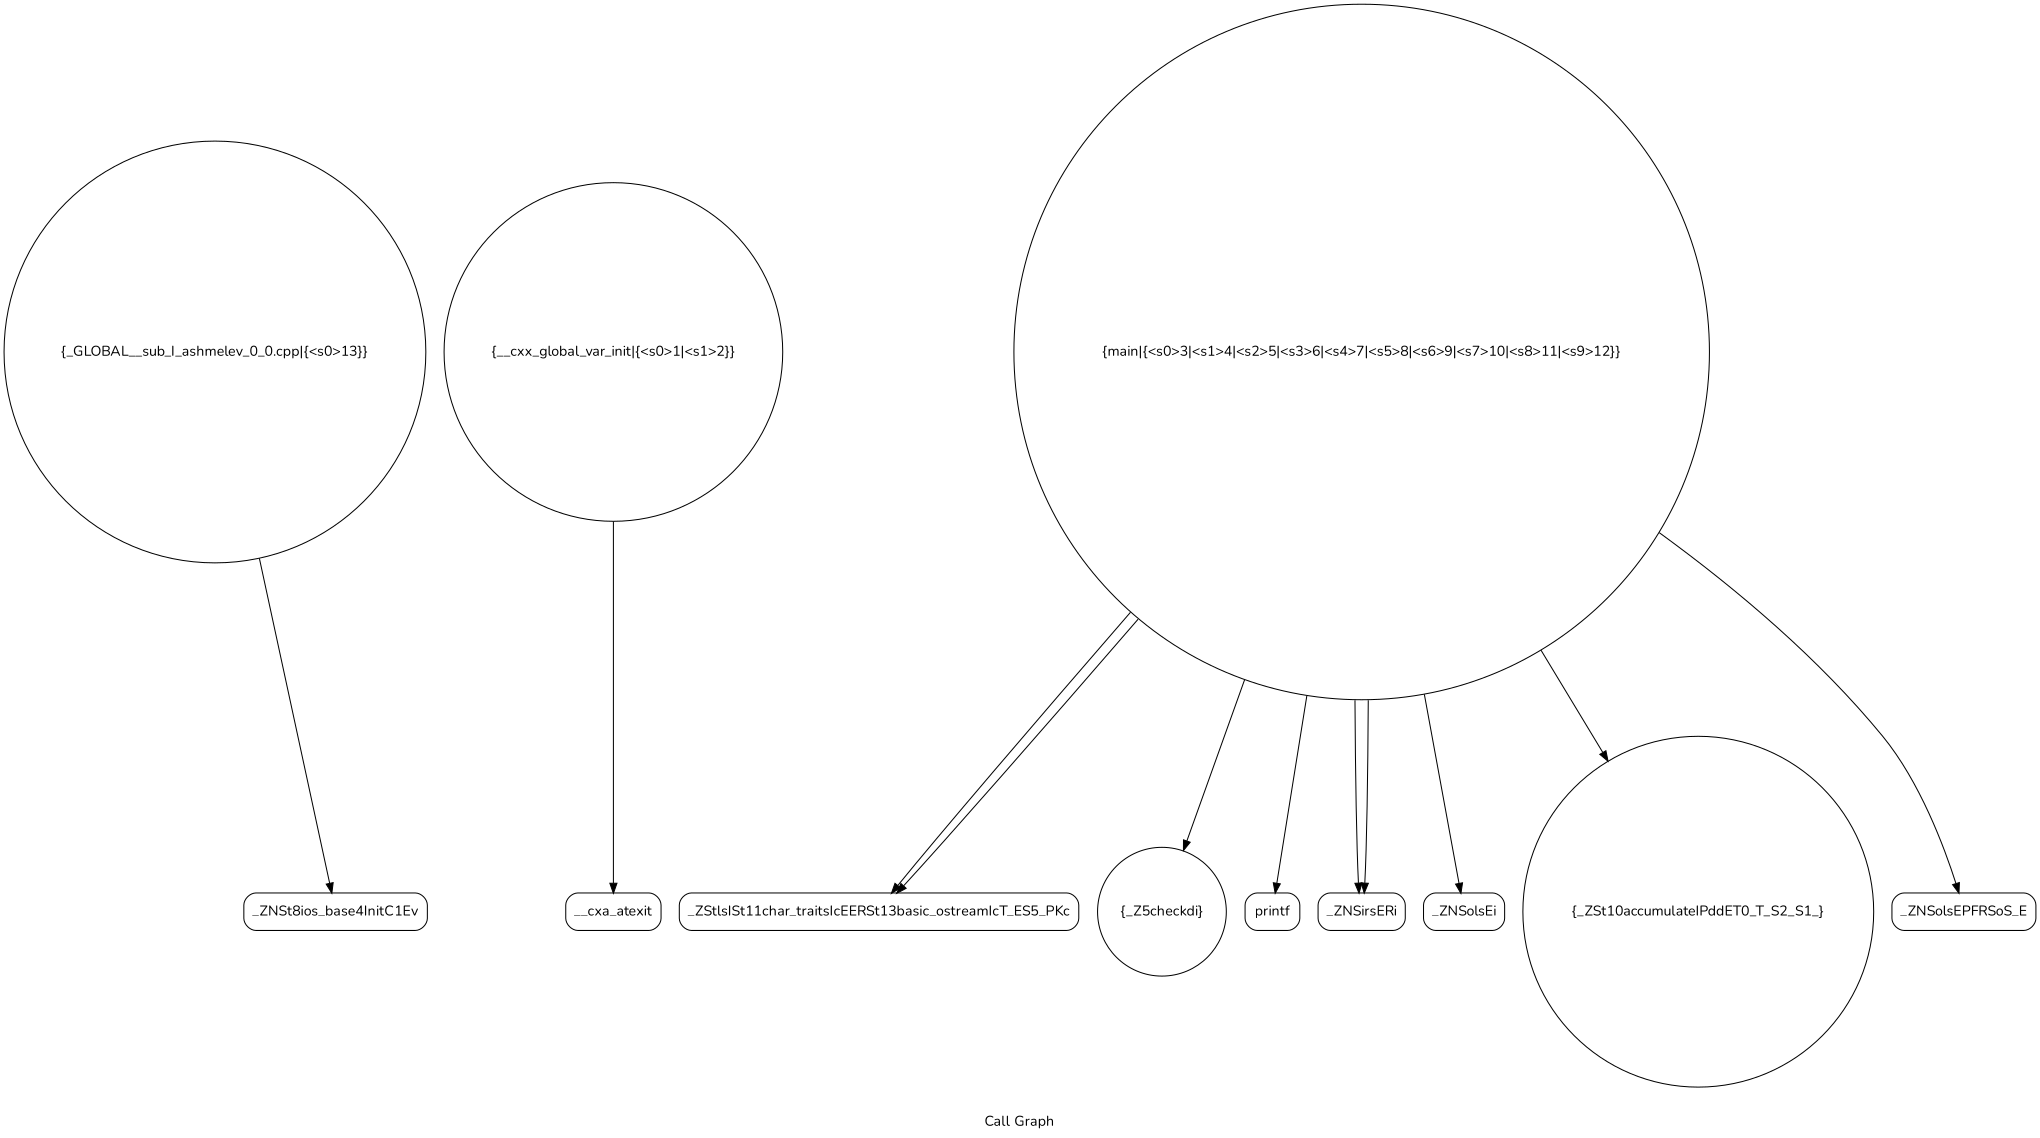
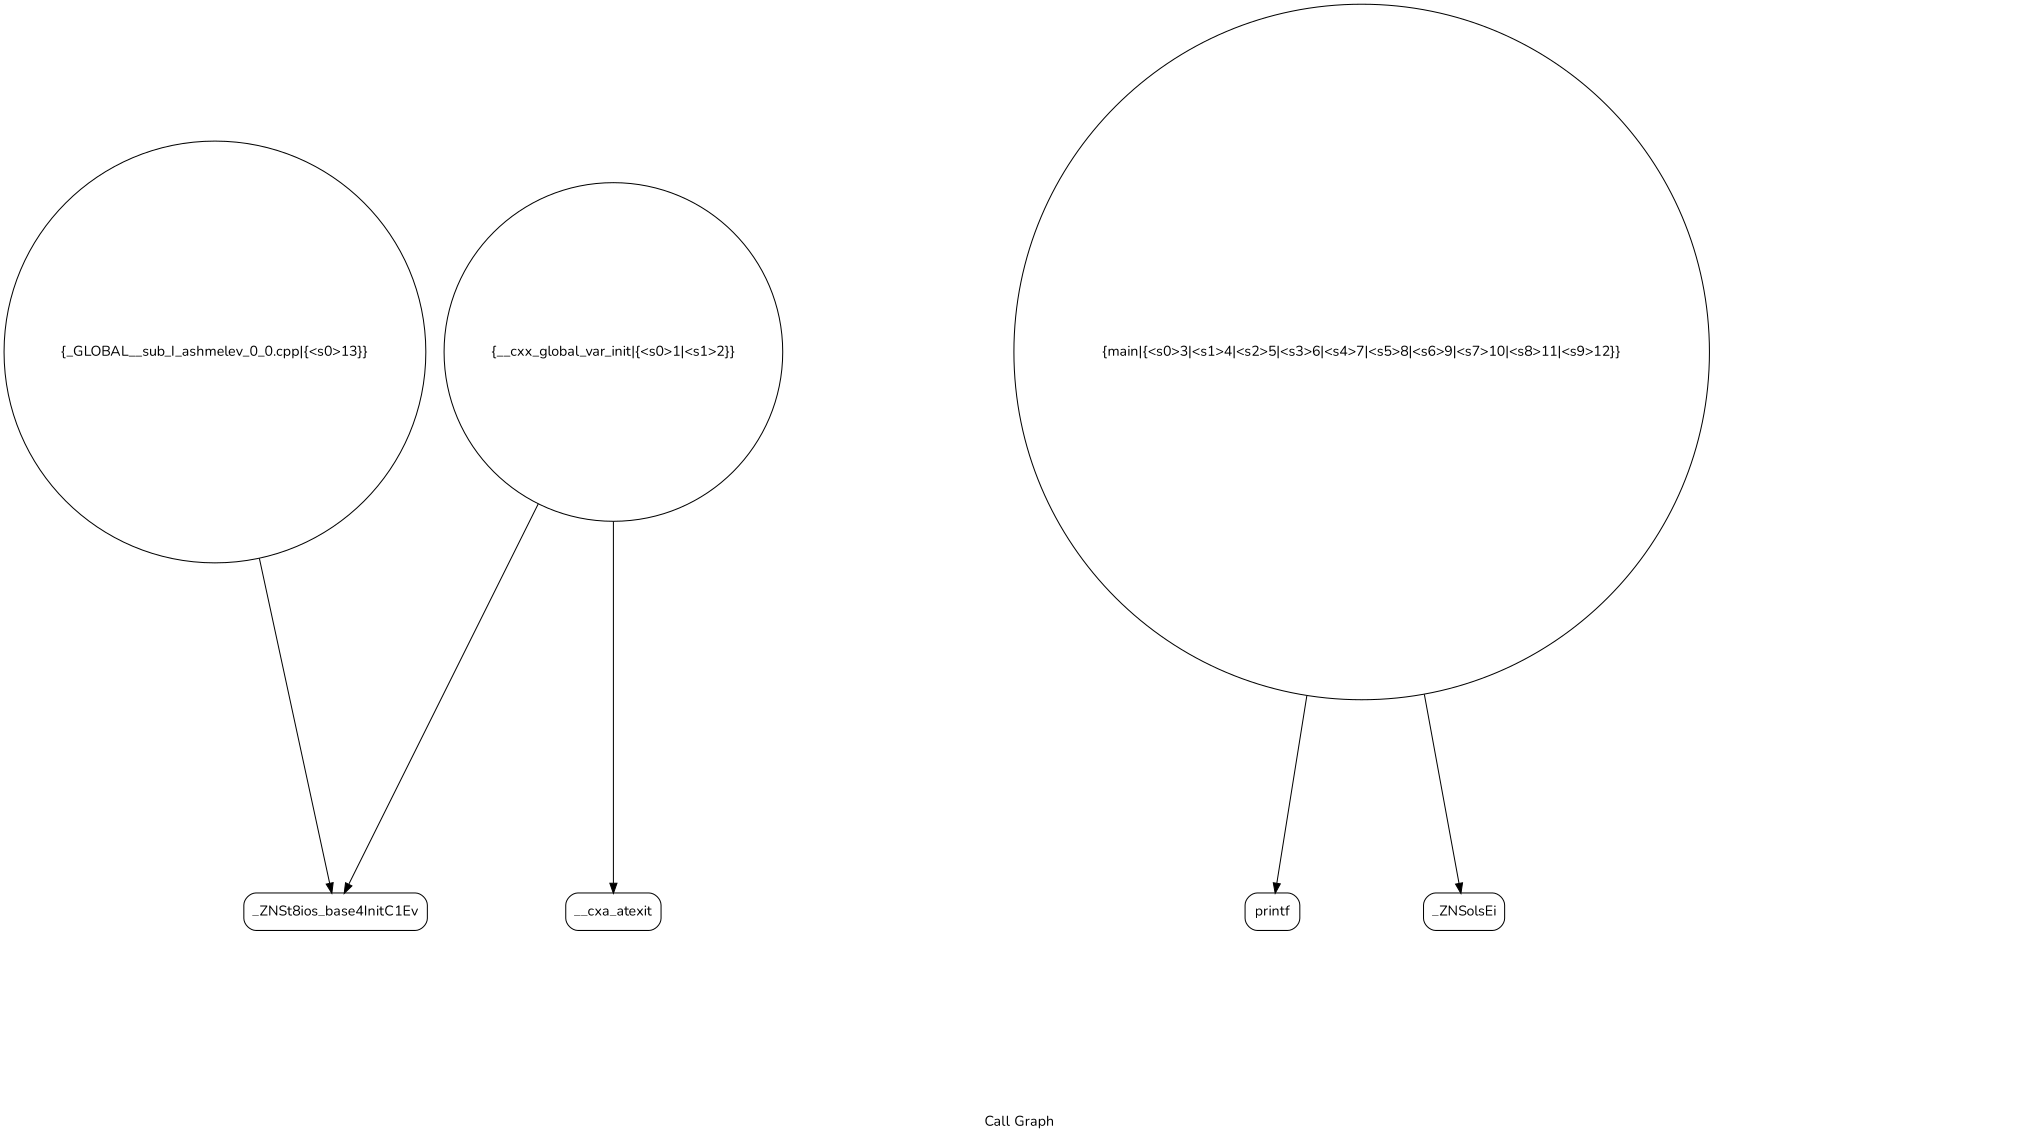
none -> (444, 694)
(879, 912) -> none
(1162, 912) -> none
(1362, 912) -> none
(1698, 912) -> none
(1964, 912) -> none
